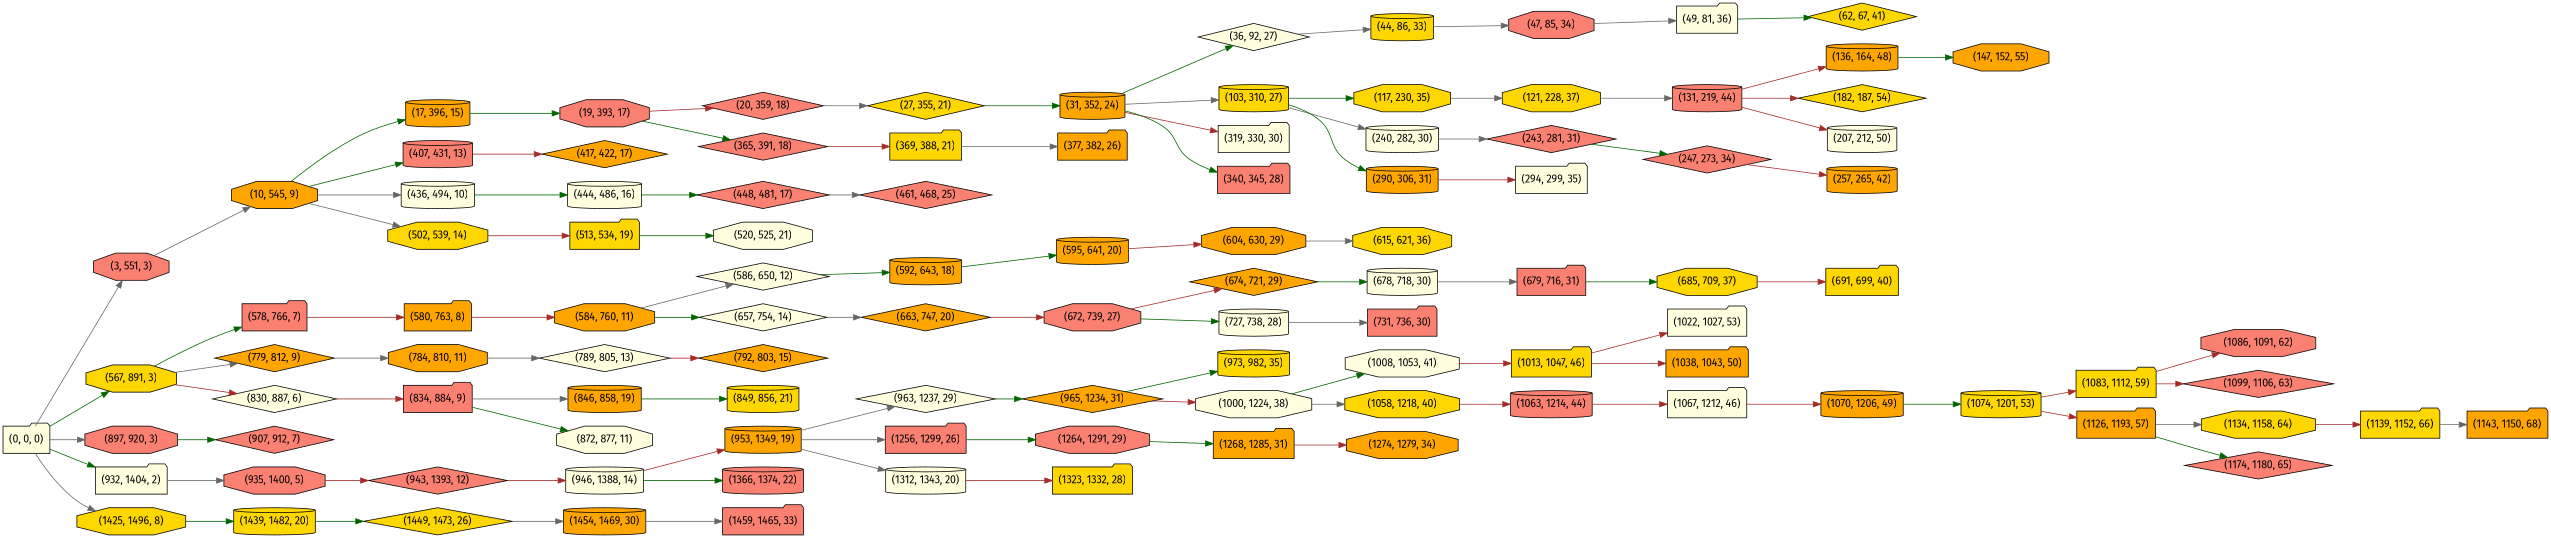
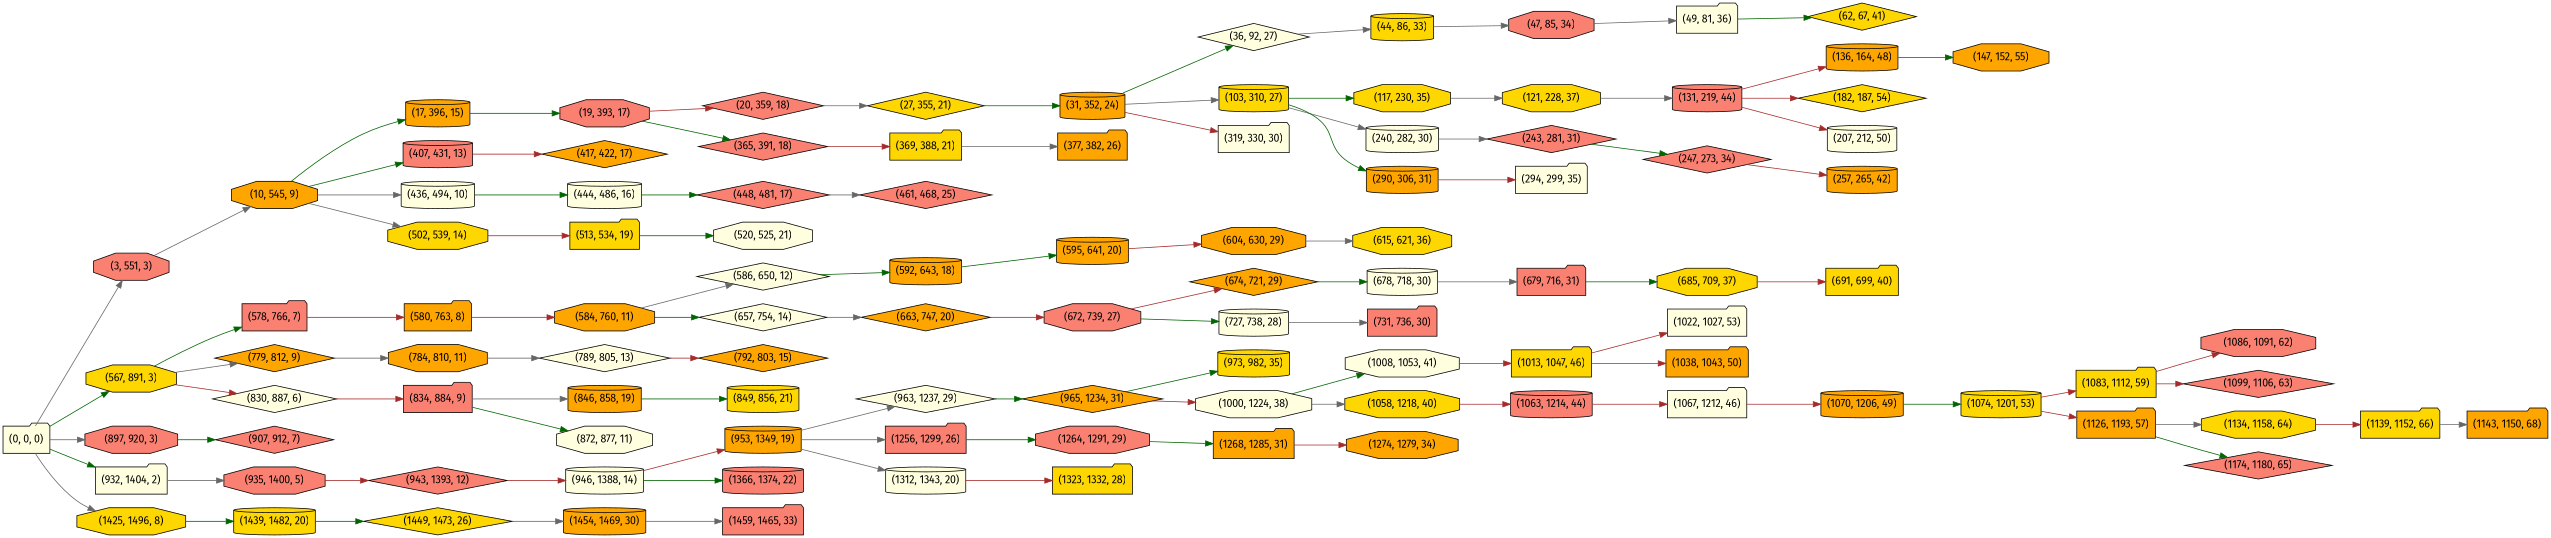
(1254, 180) -> none
